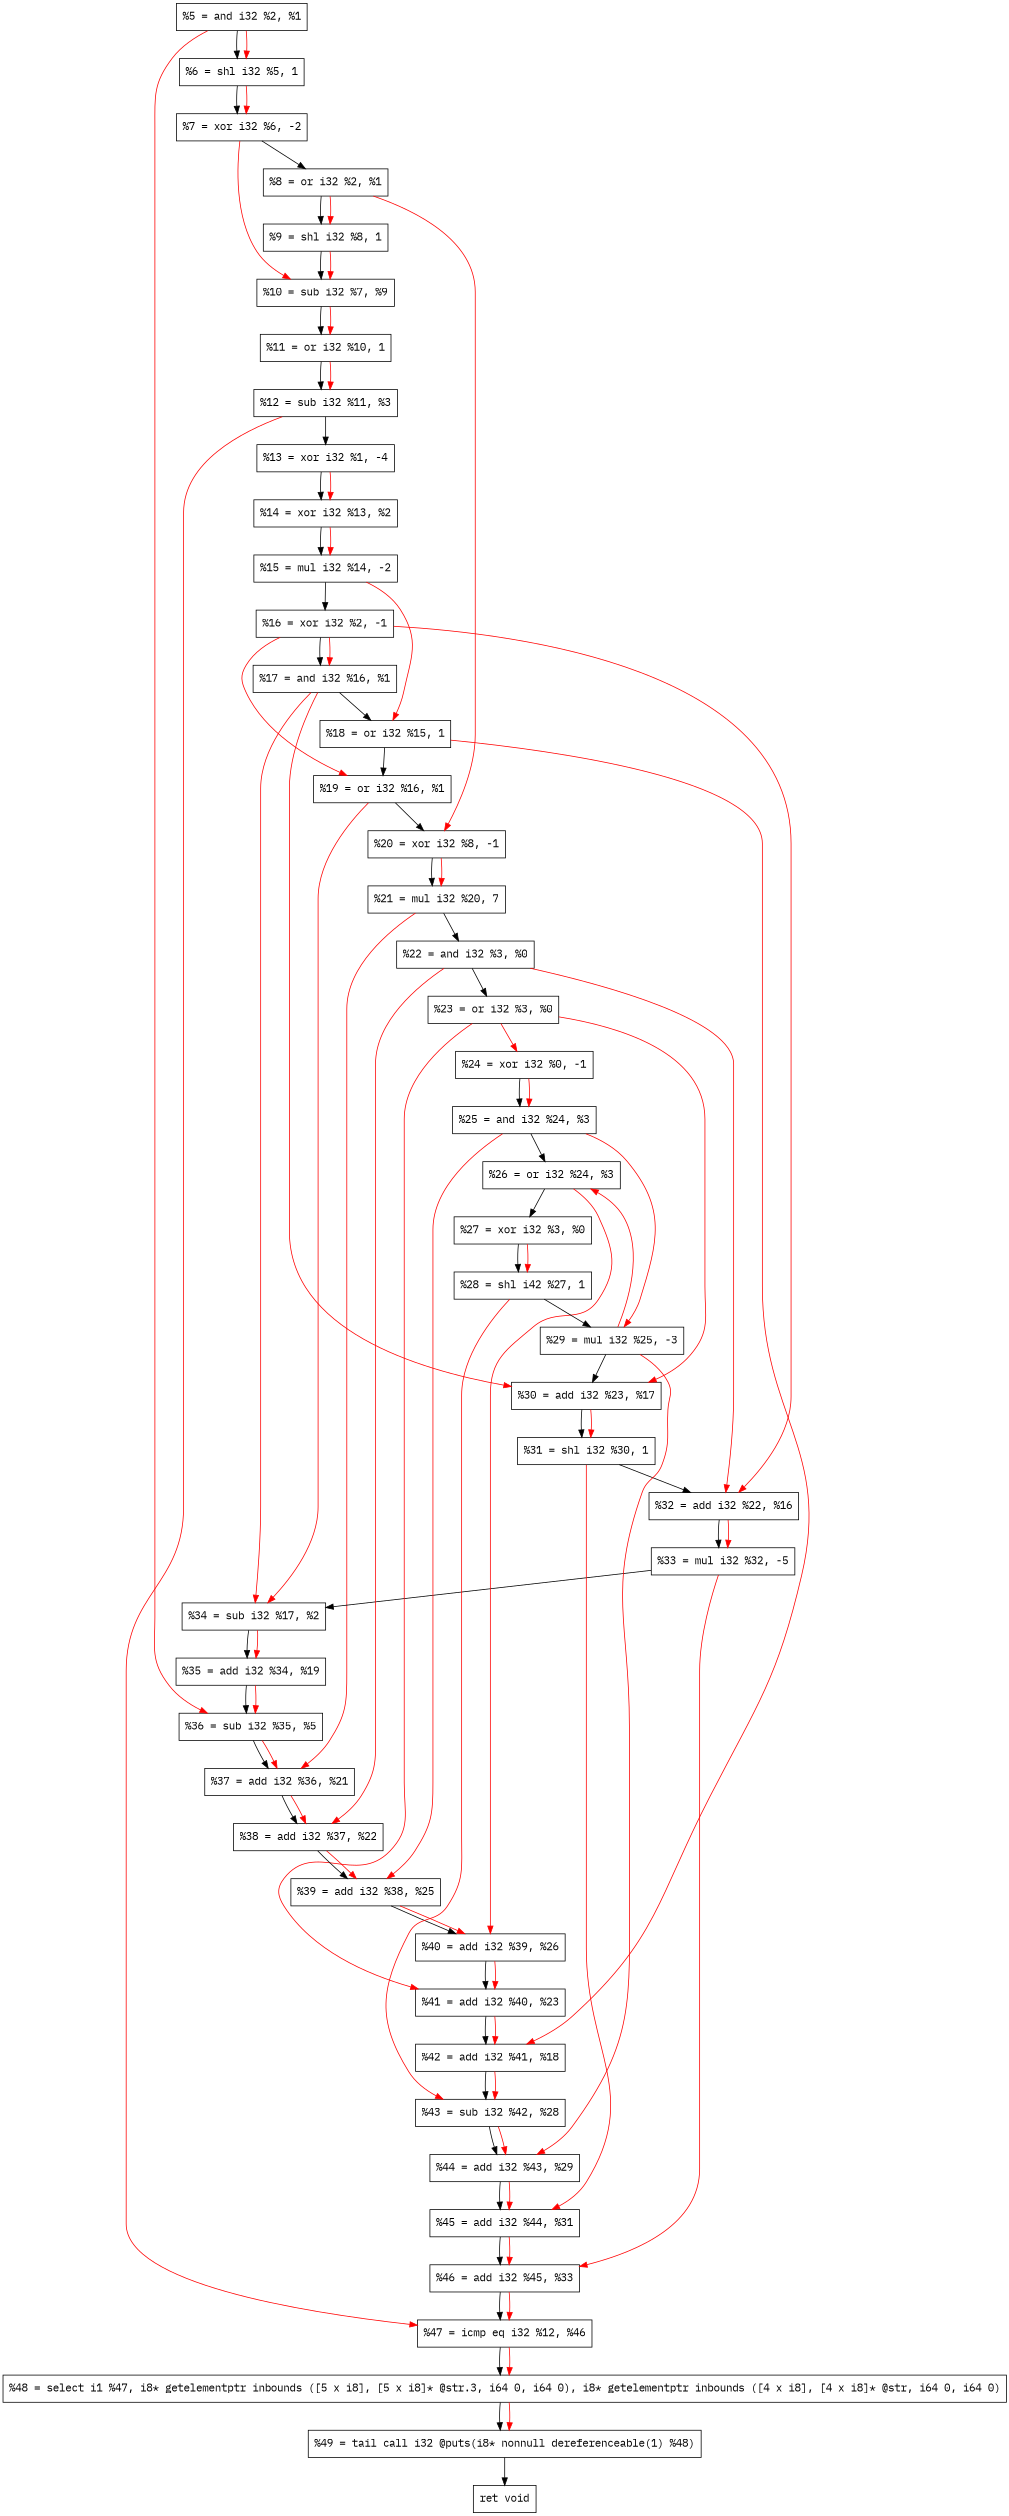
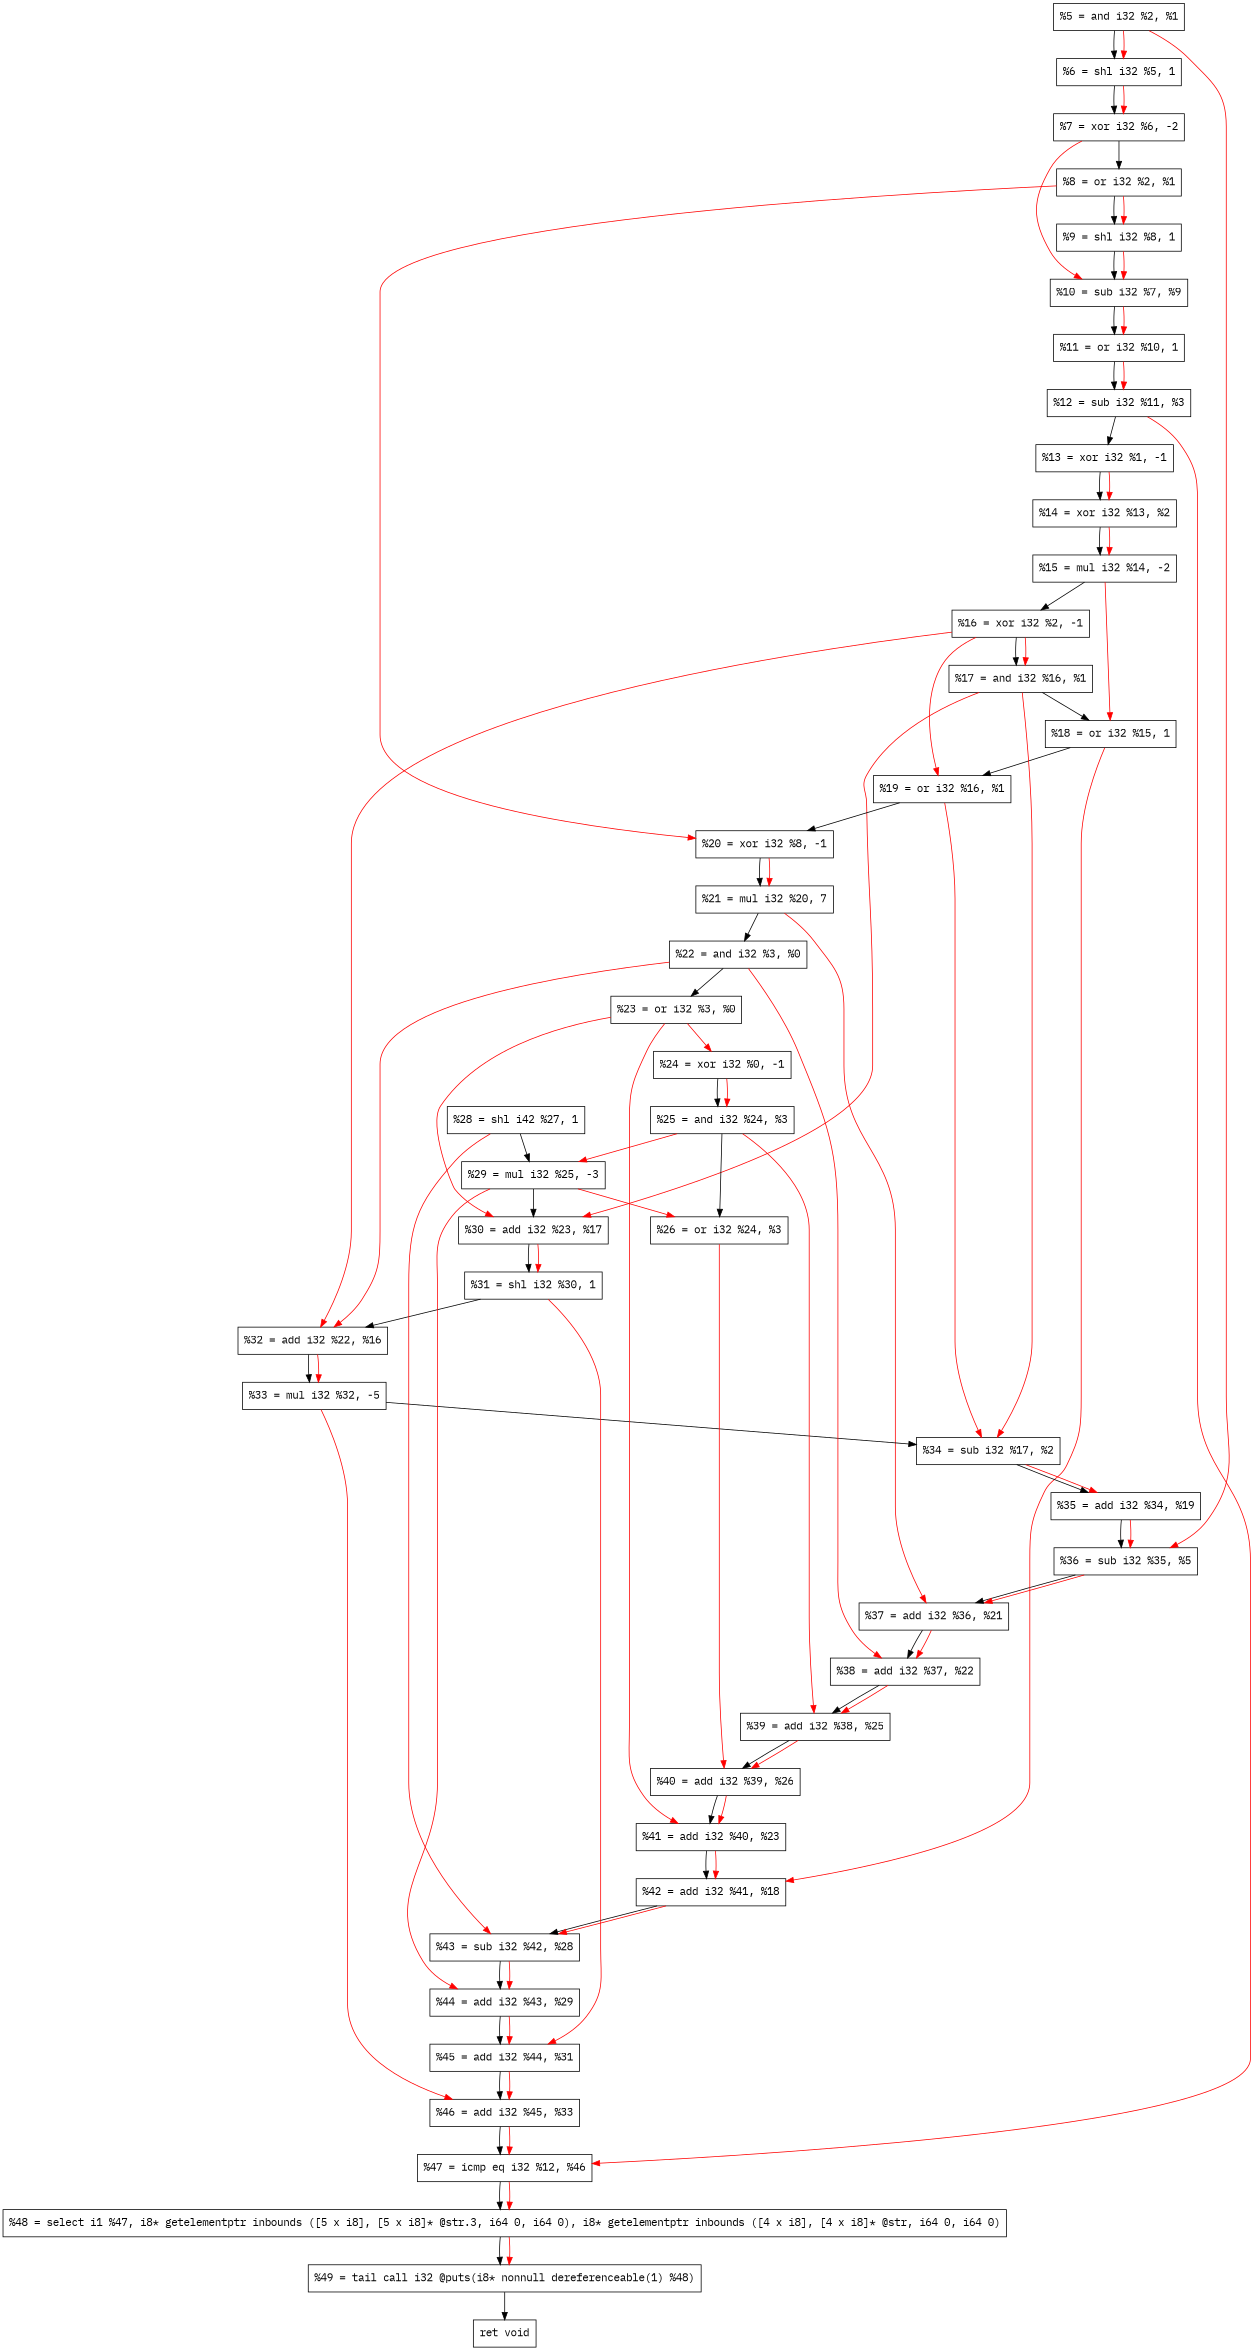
(326, 458) -> (1105, 458)
(523, 1230) -> none
